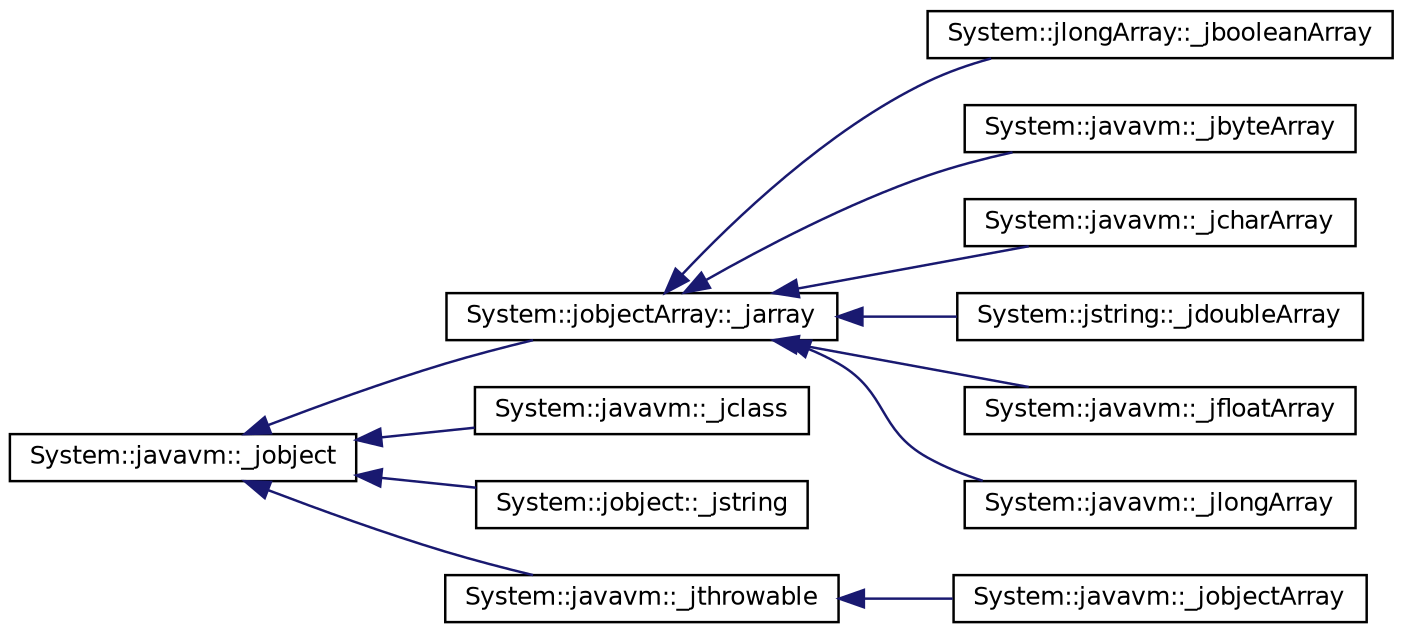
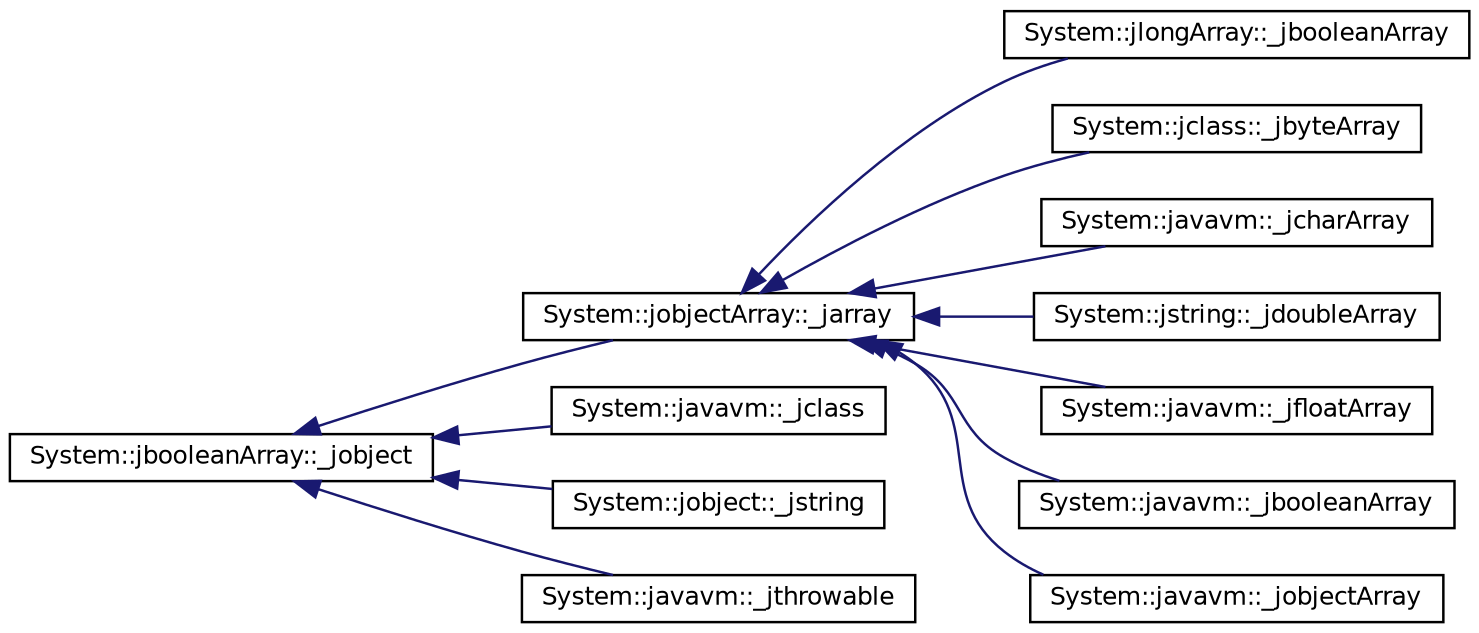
(1160, 129) -> (1237, 129)
(183, 458) -> (221, 458)
(1160, 505) -> (1237, 505)
(909, 599) -> (961, 471)
